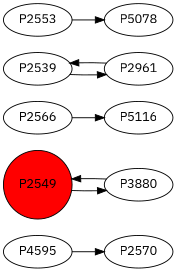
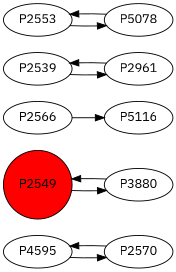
none -> (93, 14)
none -> (93, 246)
